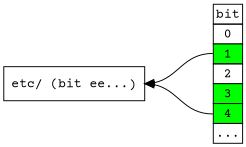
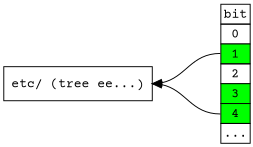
(74, 84) -> (78, 84)
